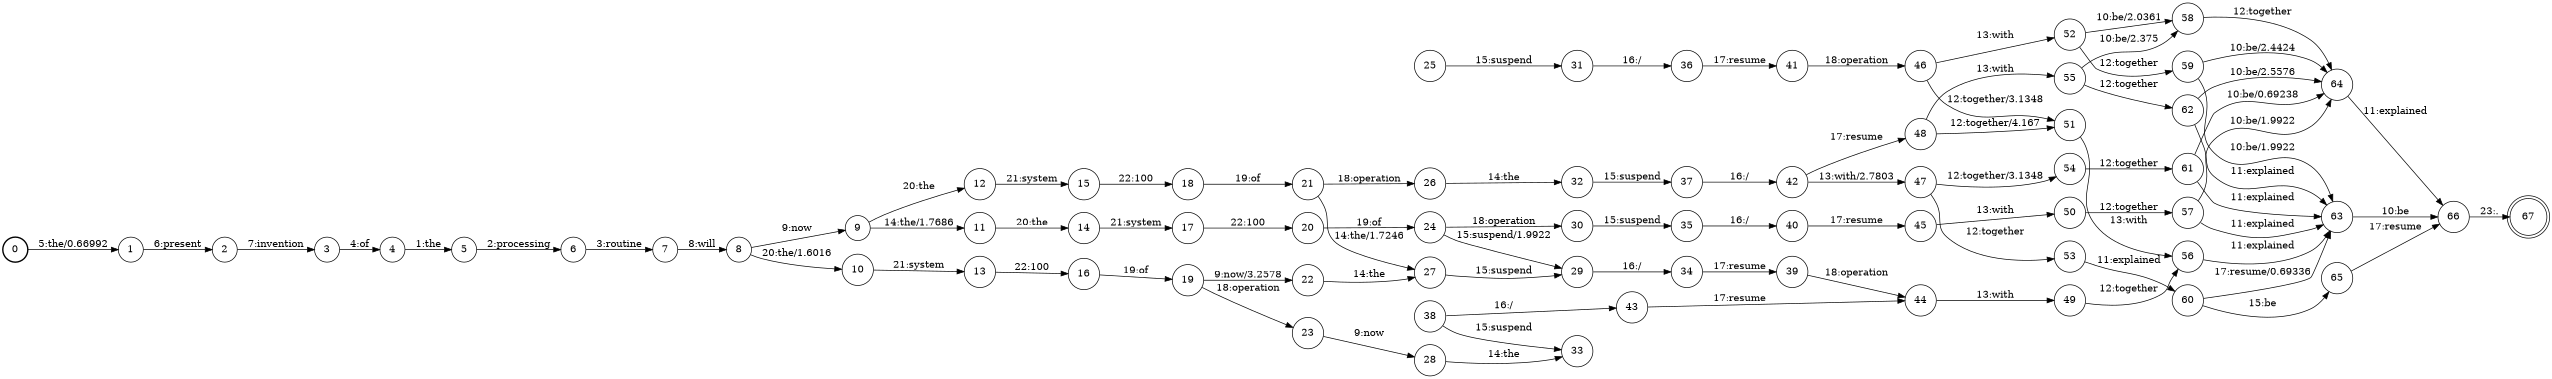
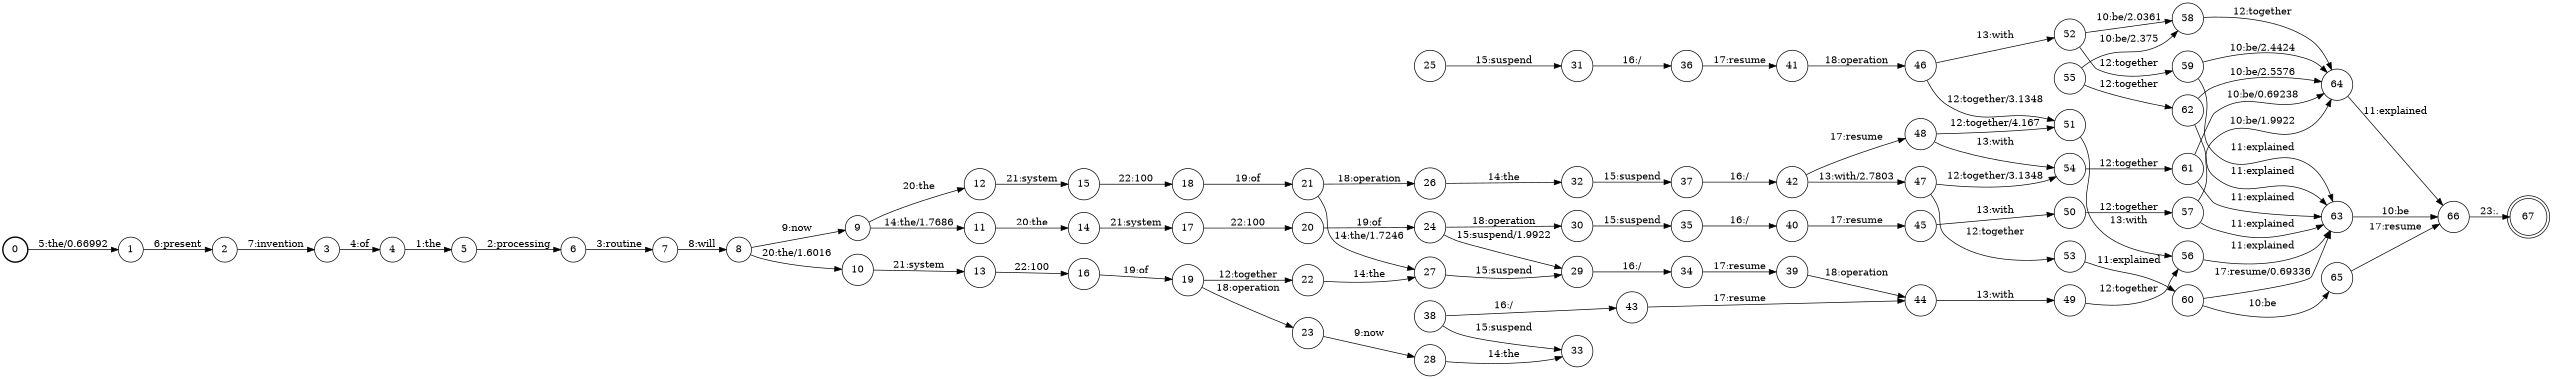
(1978, 79) -> (1990, 158)
(2263, 148) -> (2263, 148)
(1248, 275) -> (1248, 275)
(2263, 304) -> (2263, 304)
